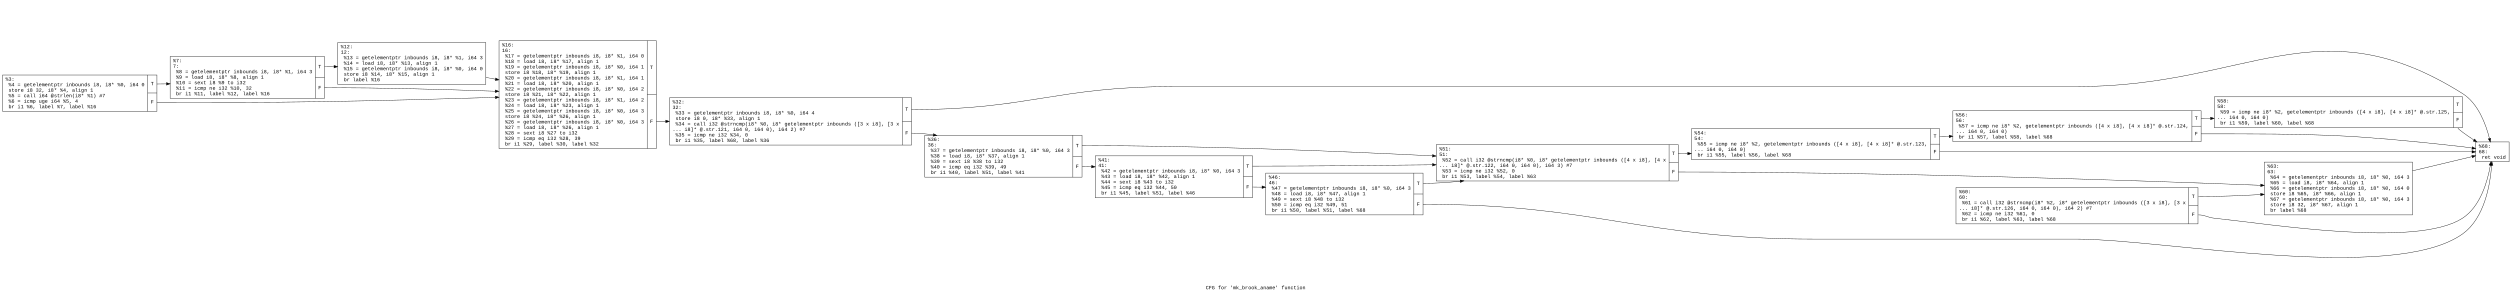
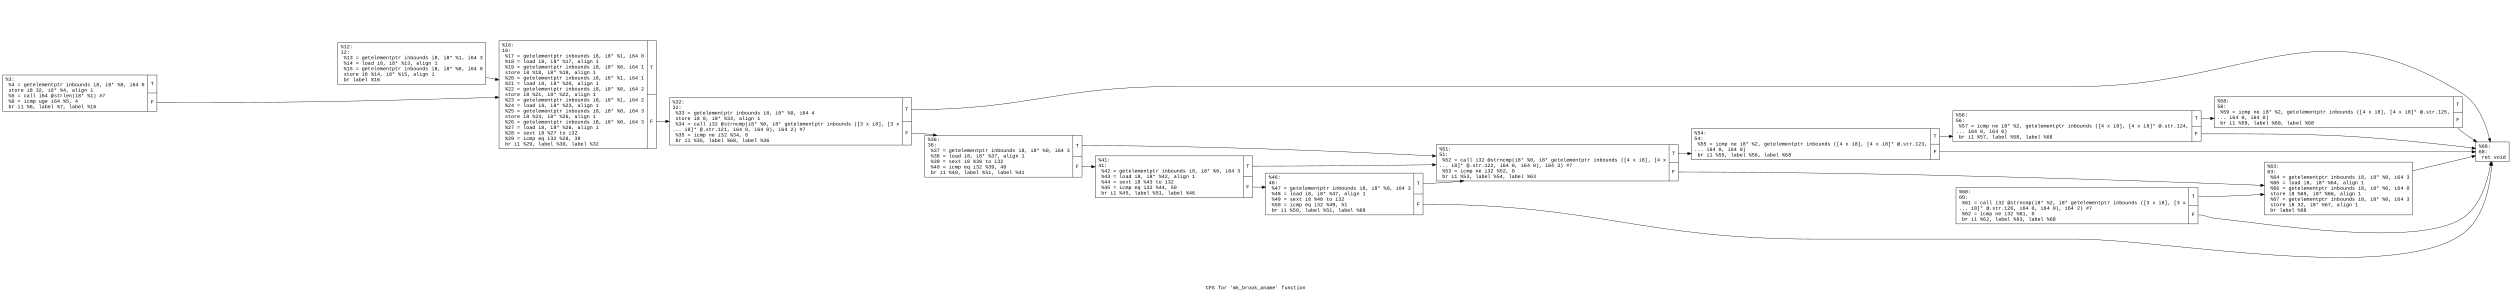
(247, 77) -> none
